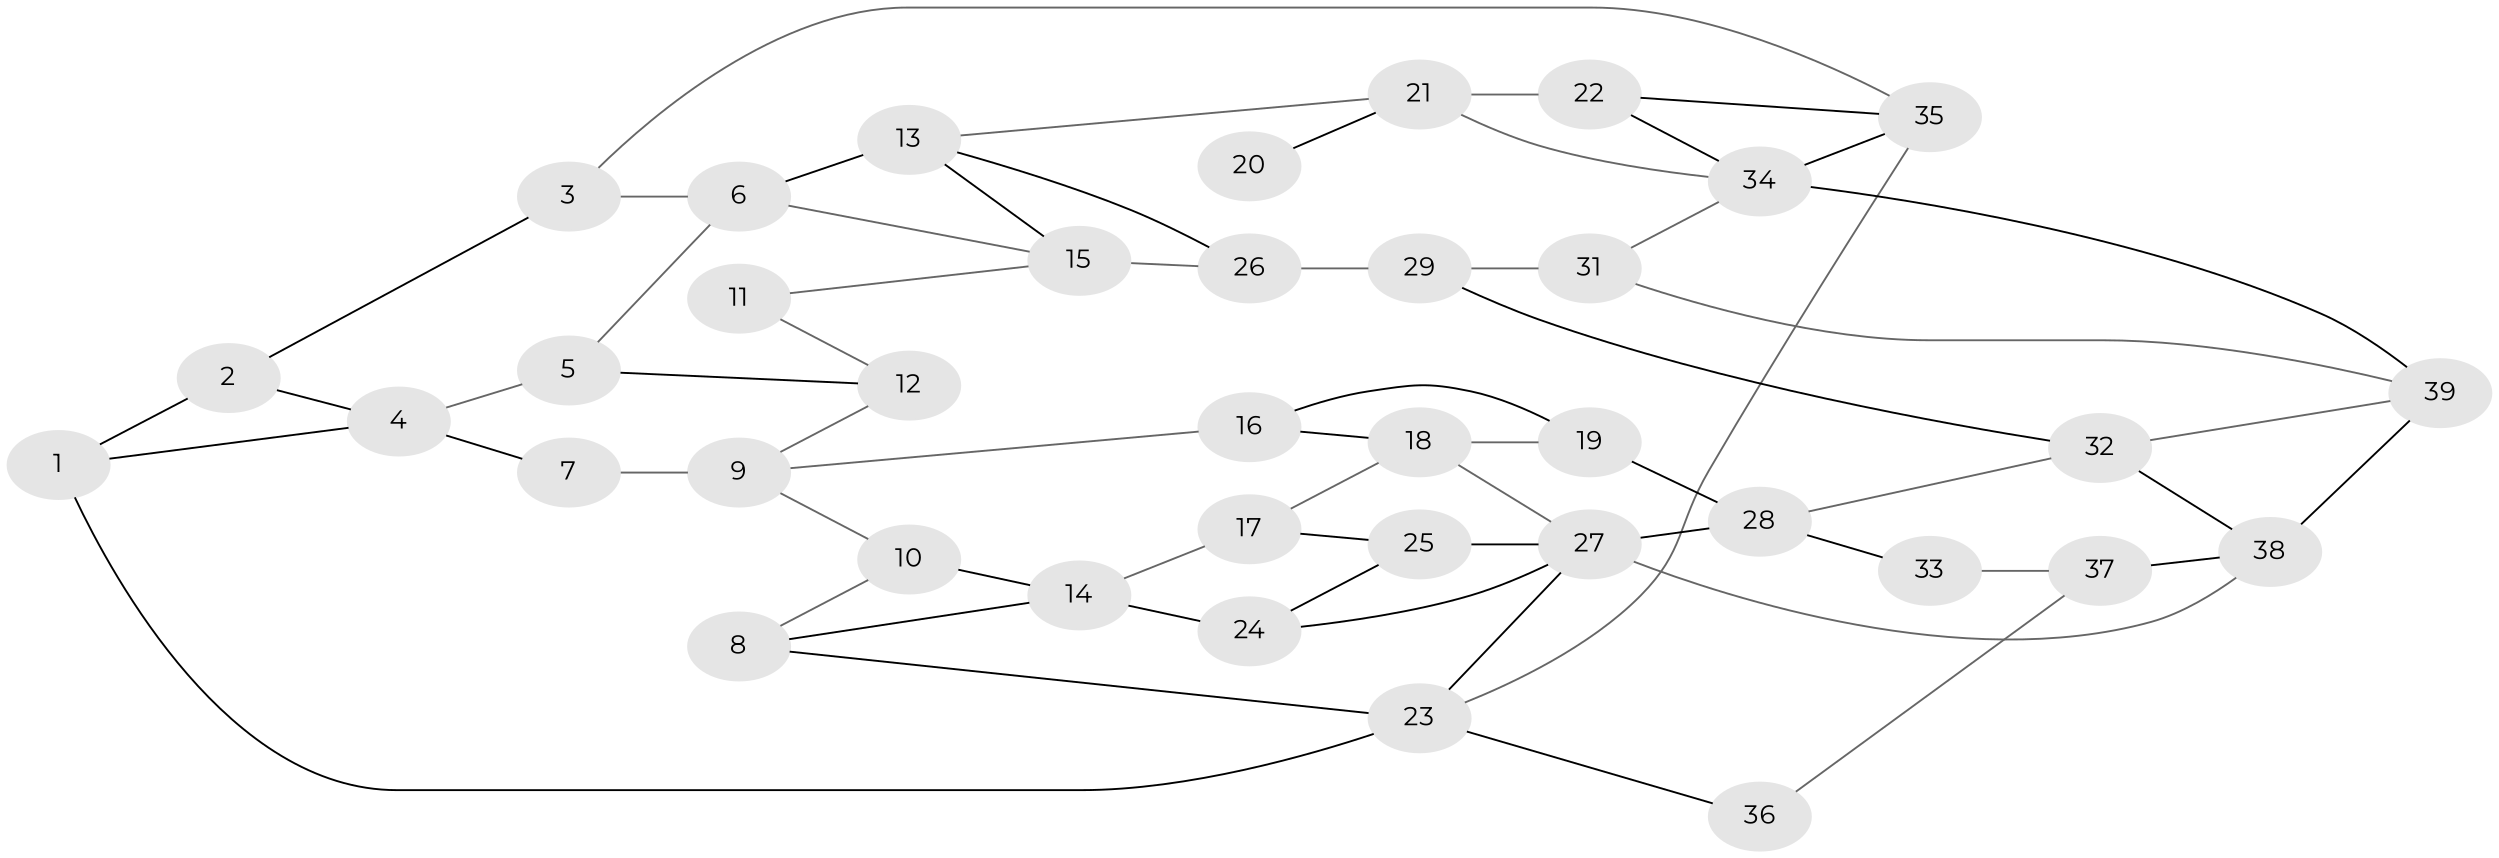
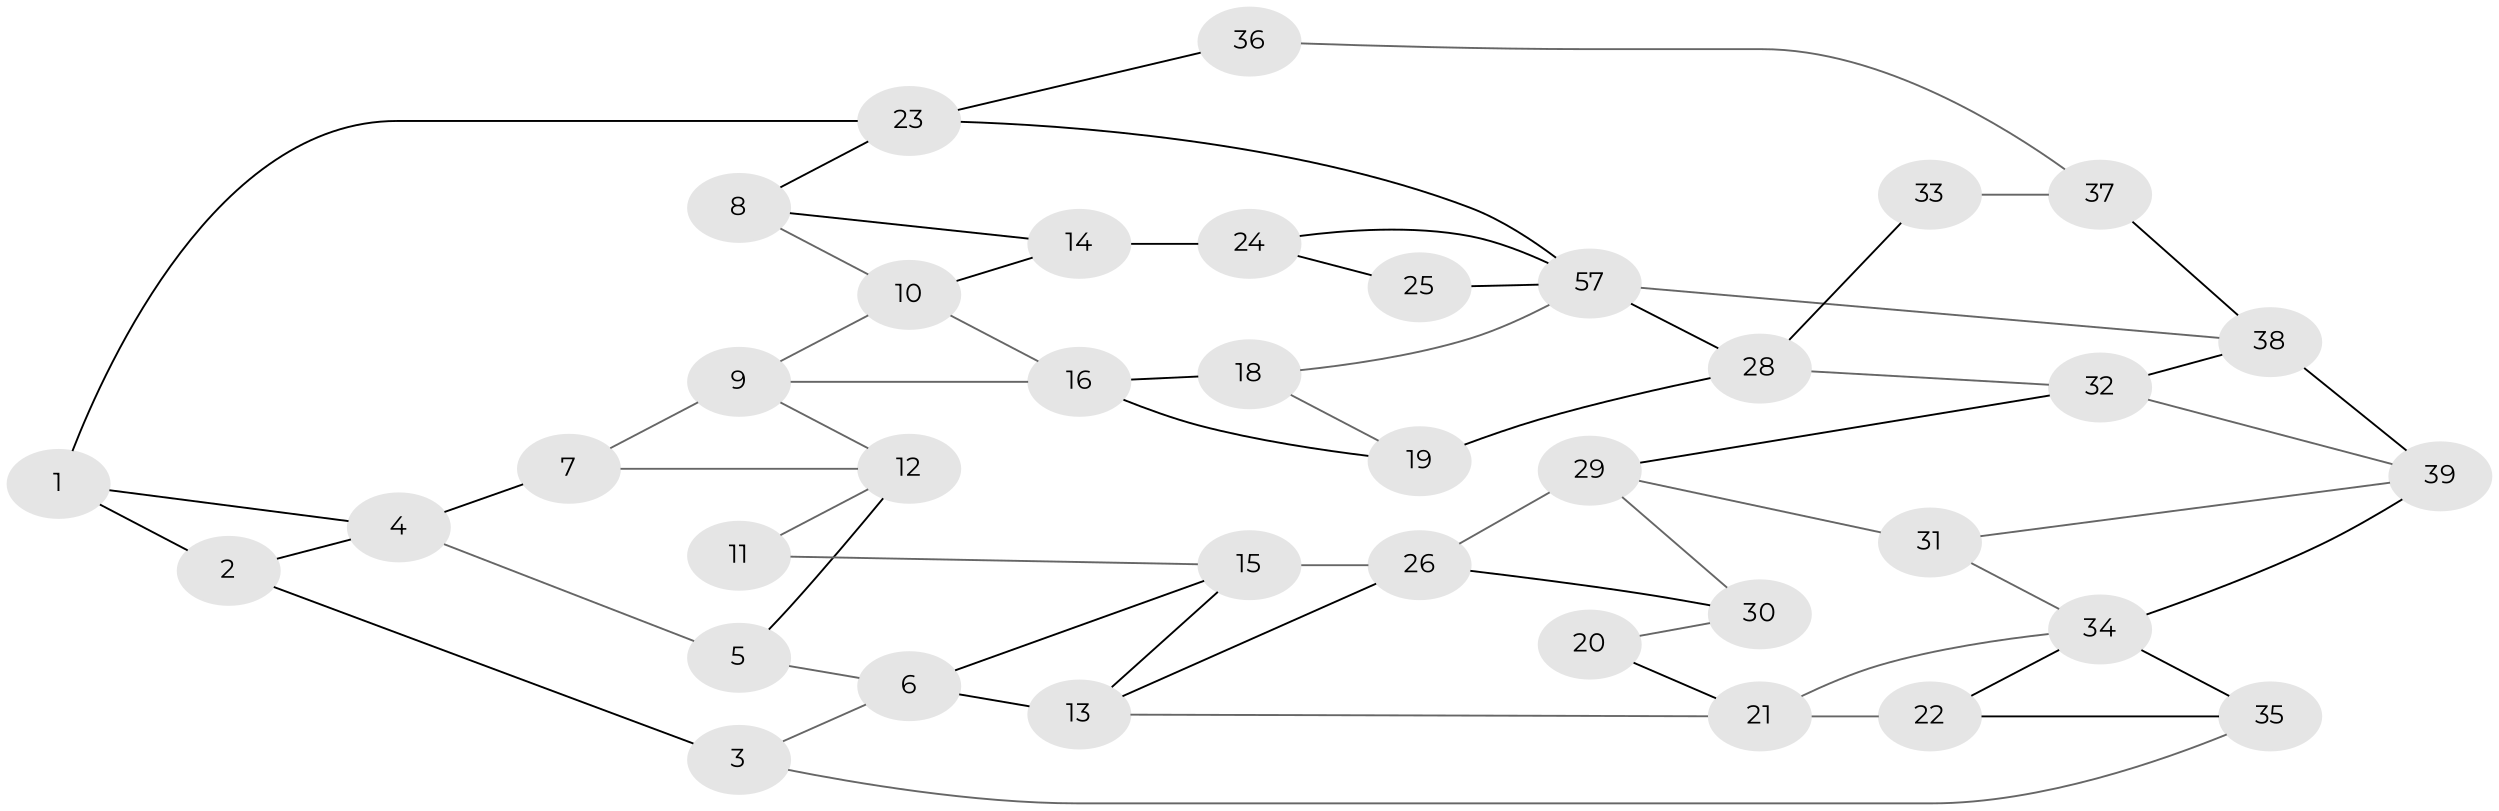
(909, 229) -> (1080, 626)
none -> (994, 338)
(1716, 458) -> none
none -> (739, 469)
(1249, 529) -> none
(1590, 544) -> (1590, 284)
none -> (1760, 614)
